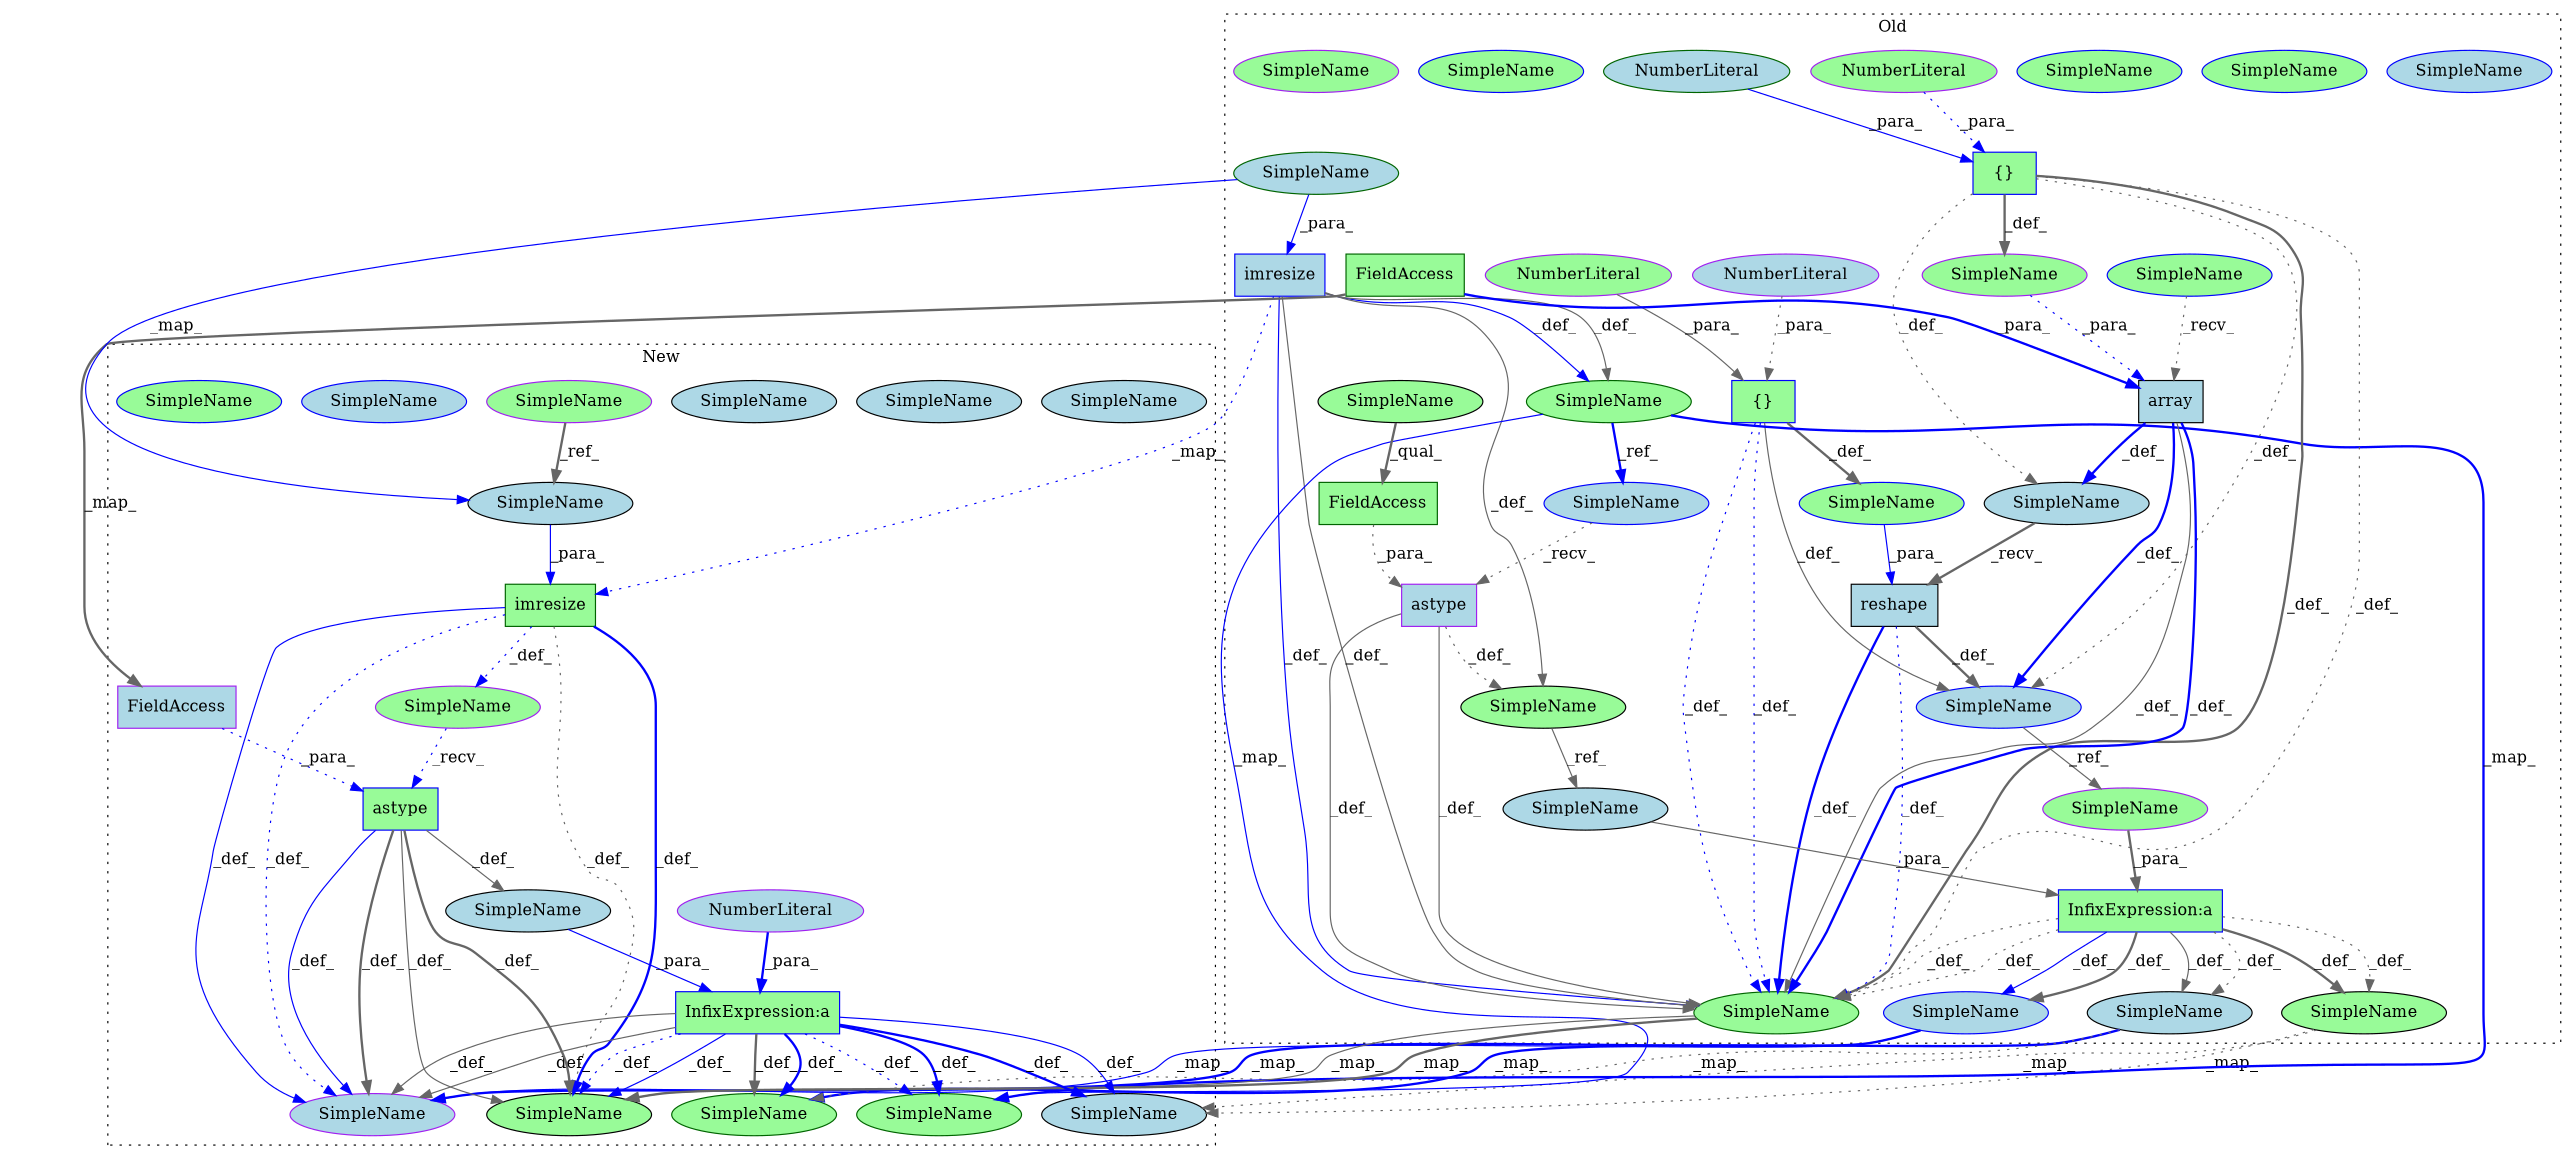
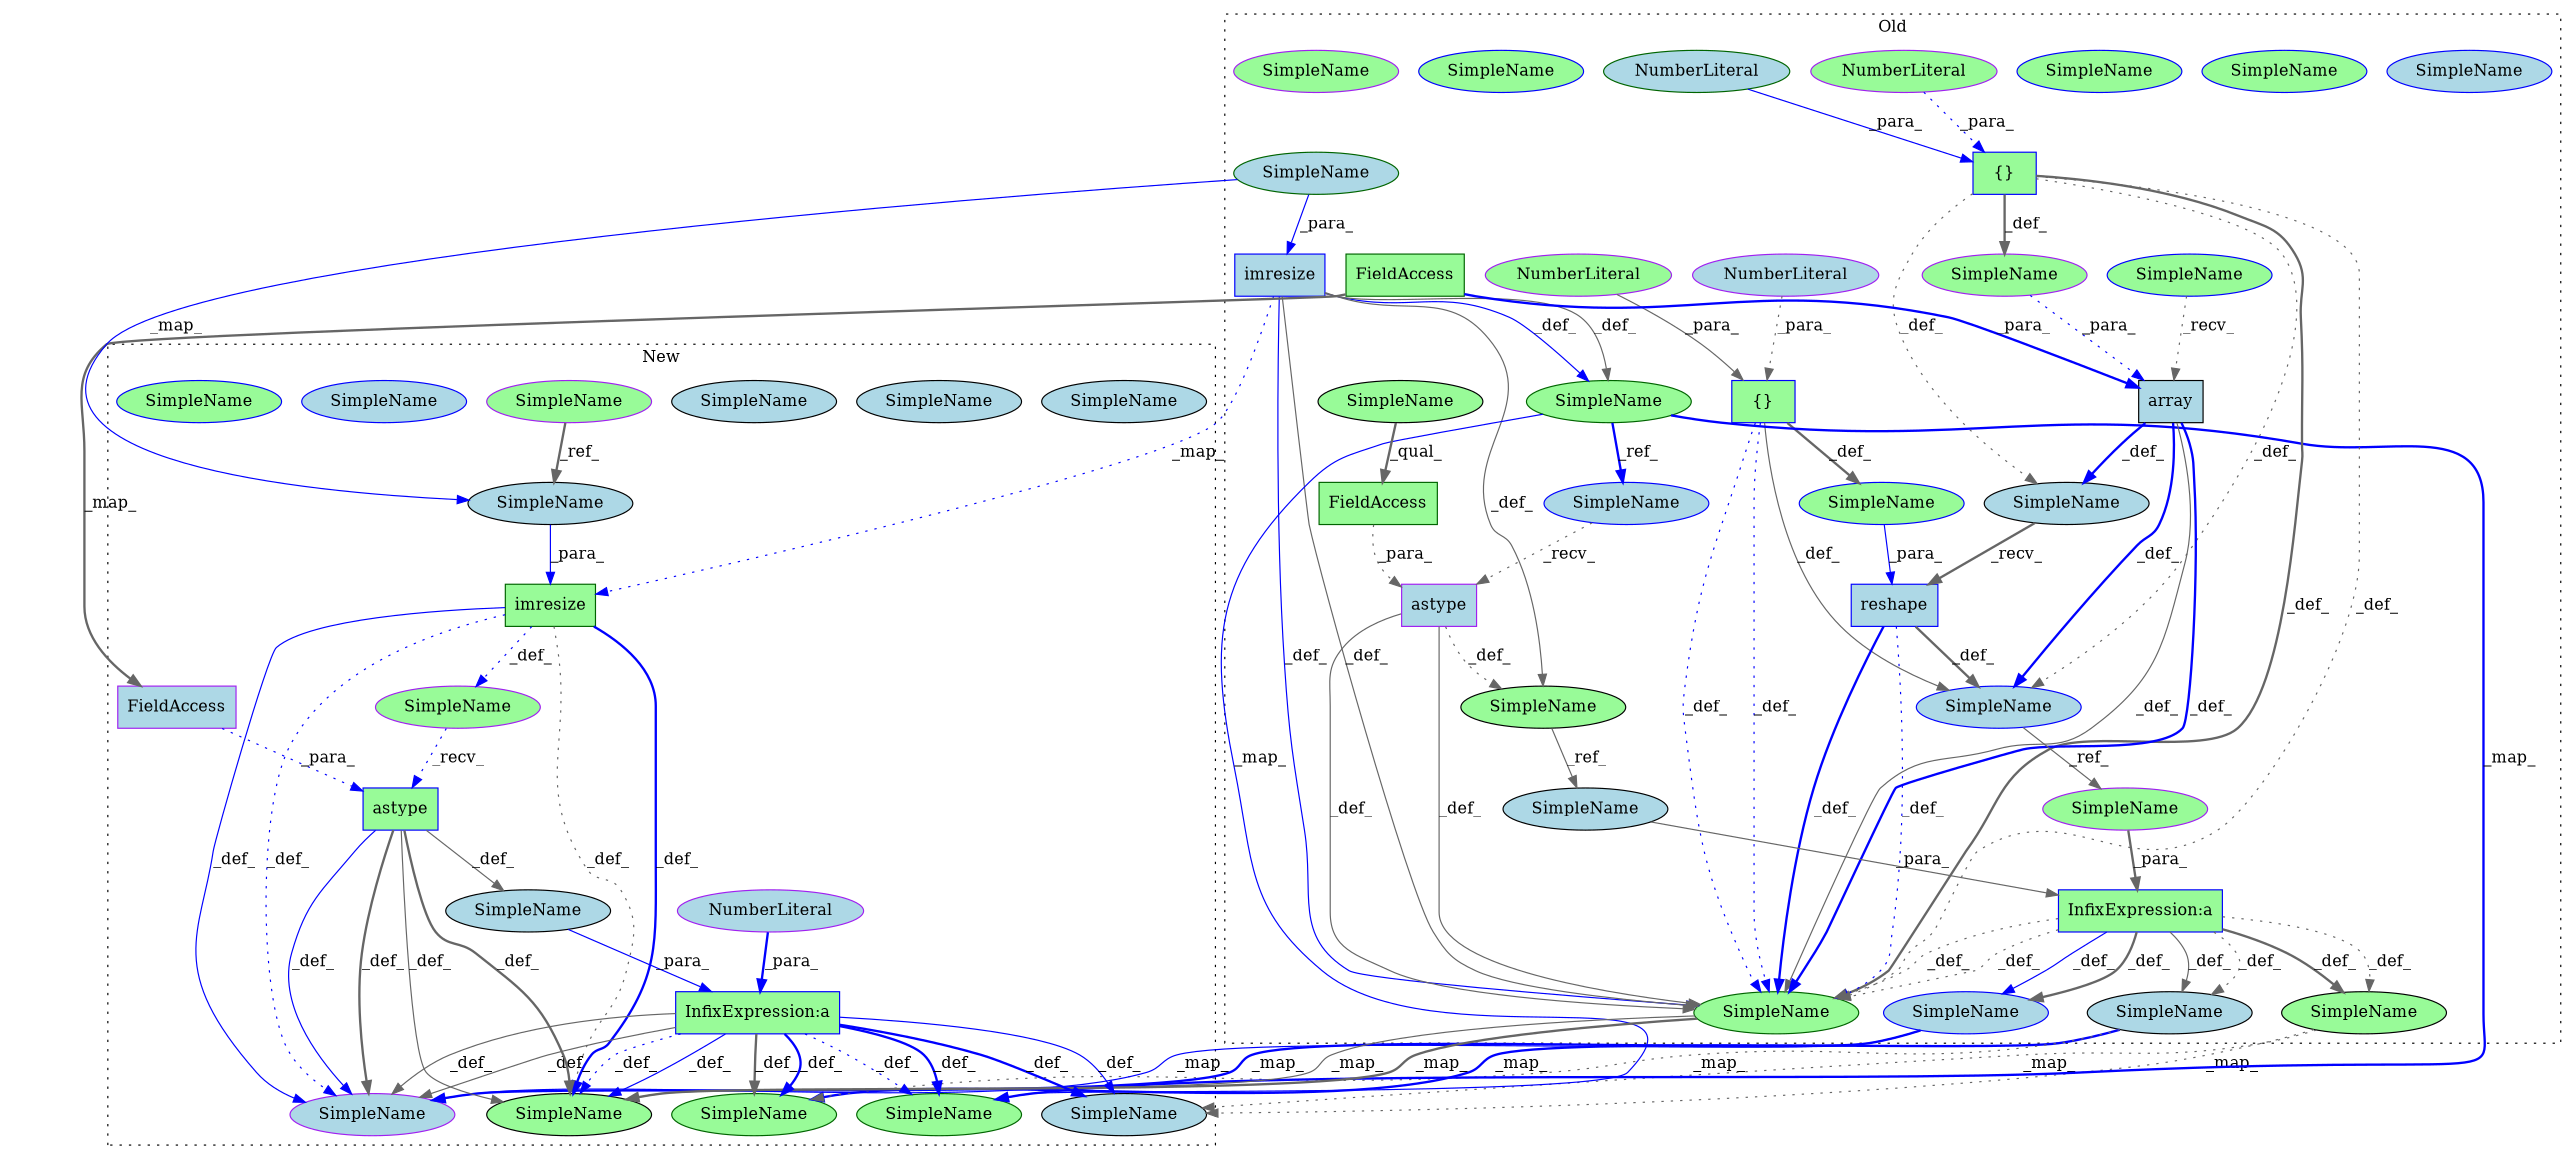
(1895, 605) -> (1895, 605)
